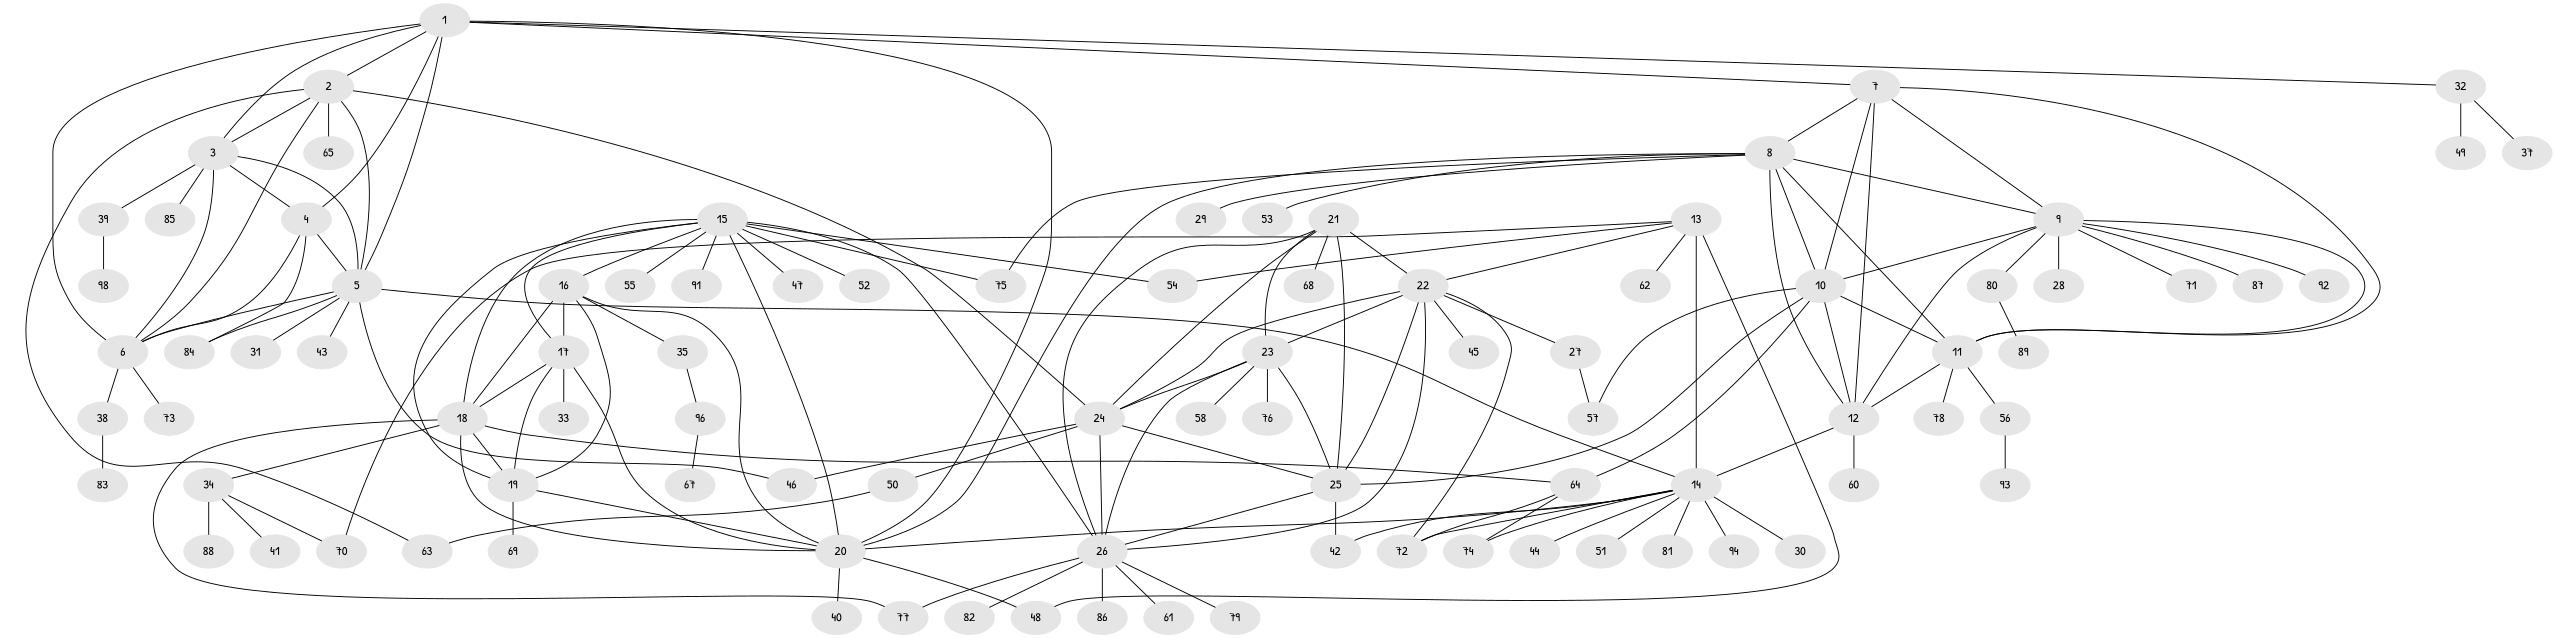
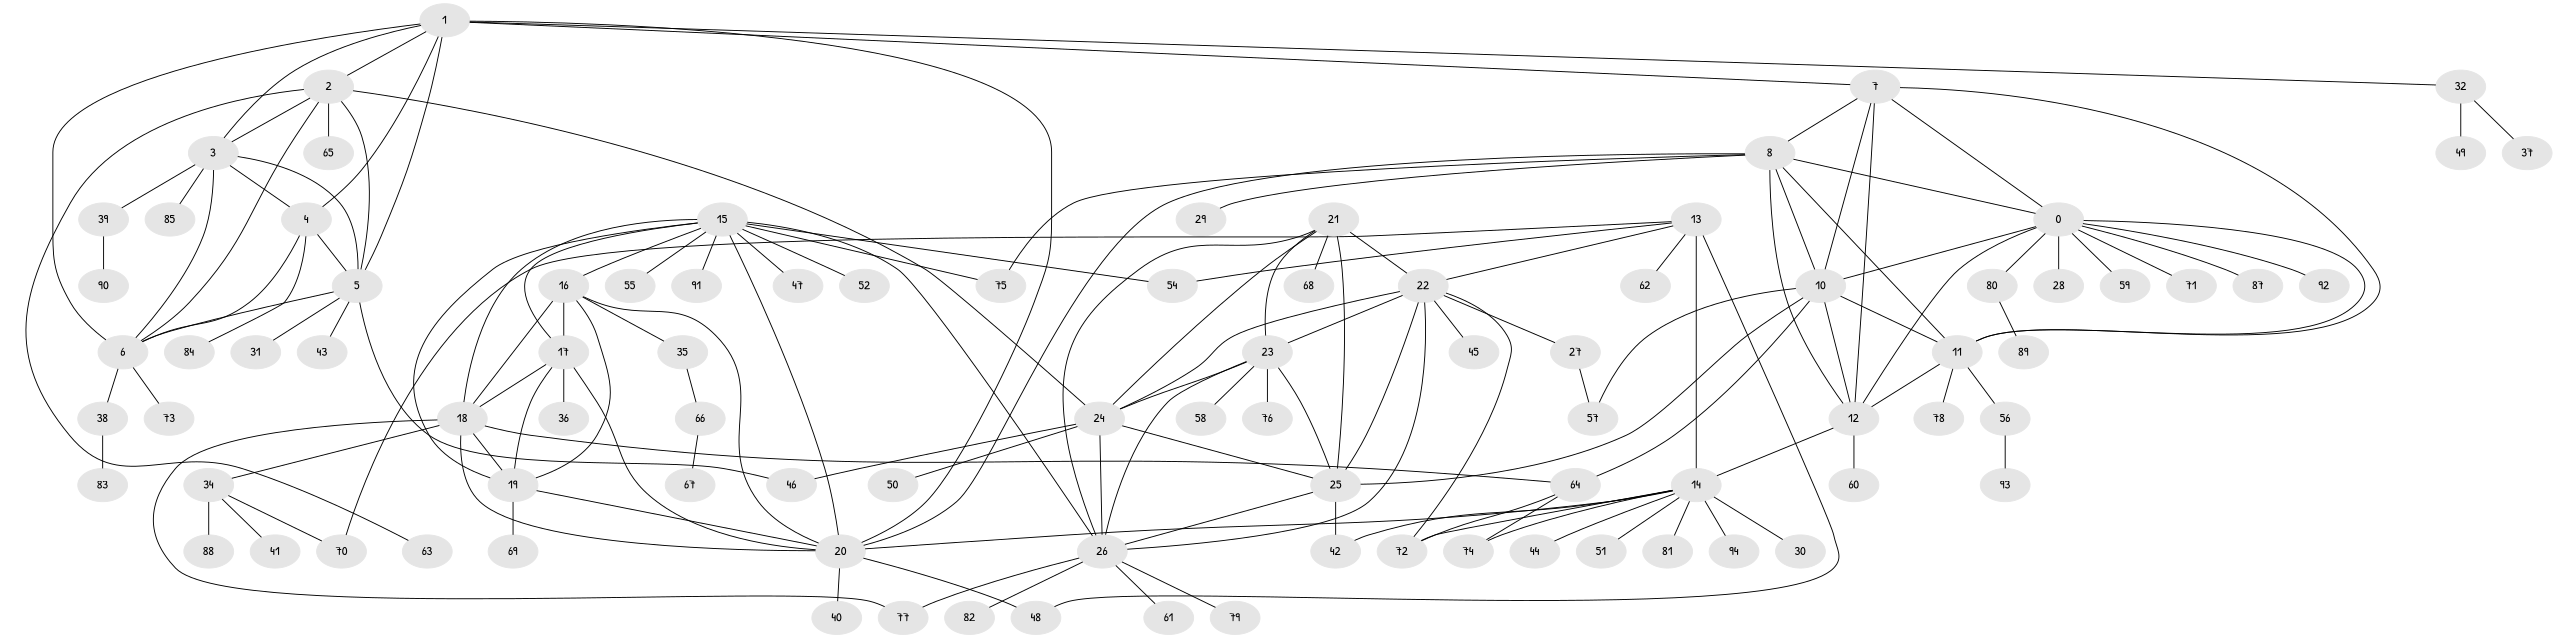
(1267, 219) -> none
(2059, 219) -> (2059, 219)
(104, 286) -> (104, 286)
none -> (2125, 286)
(1042, 313) -> none
(273, 318) -> none
(564, 419) -> (564, 419)
(700, 419) -> (700, 419)
(638, 517) -> none
(1102, 618) -> none
